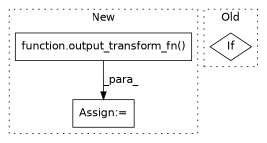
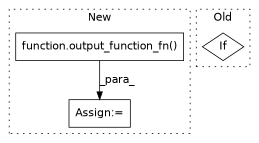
(104, 47) -> (100, 47)
